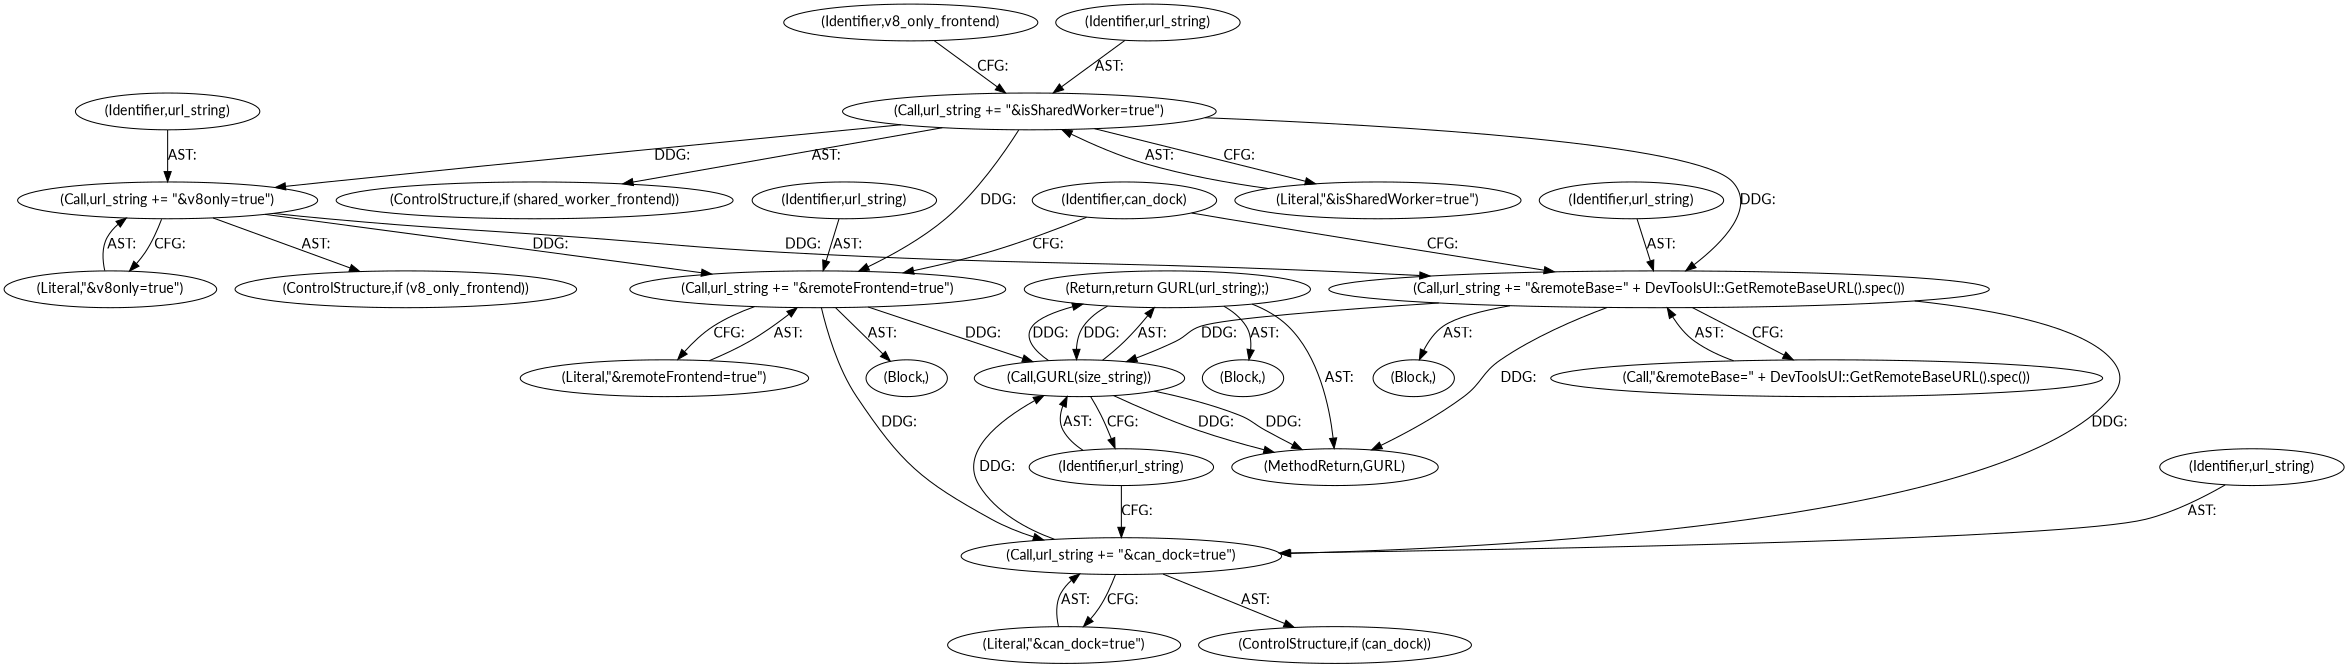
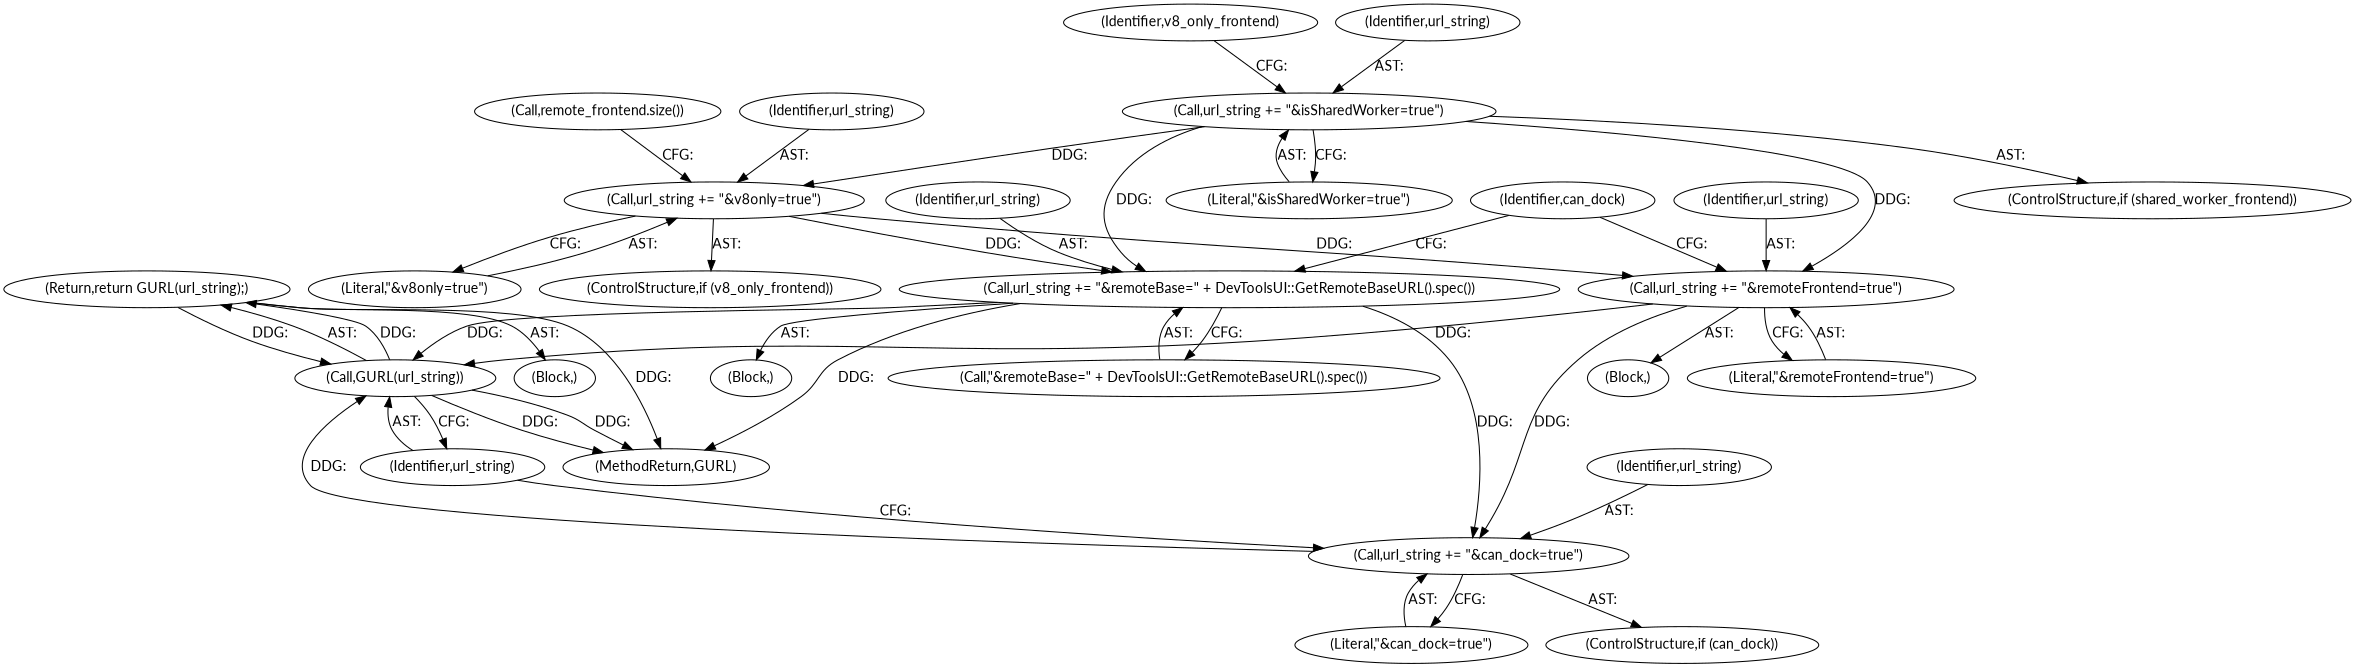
none -> (598, 111)
(1079, 378) -> (395, 378)
(1342, 378) -> (656, 378)
